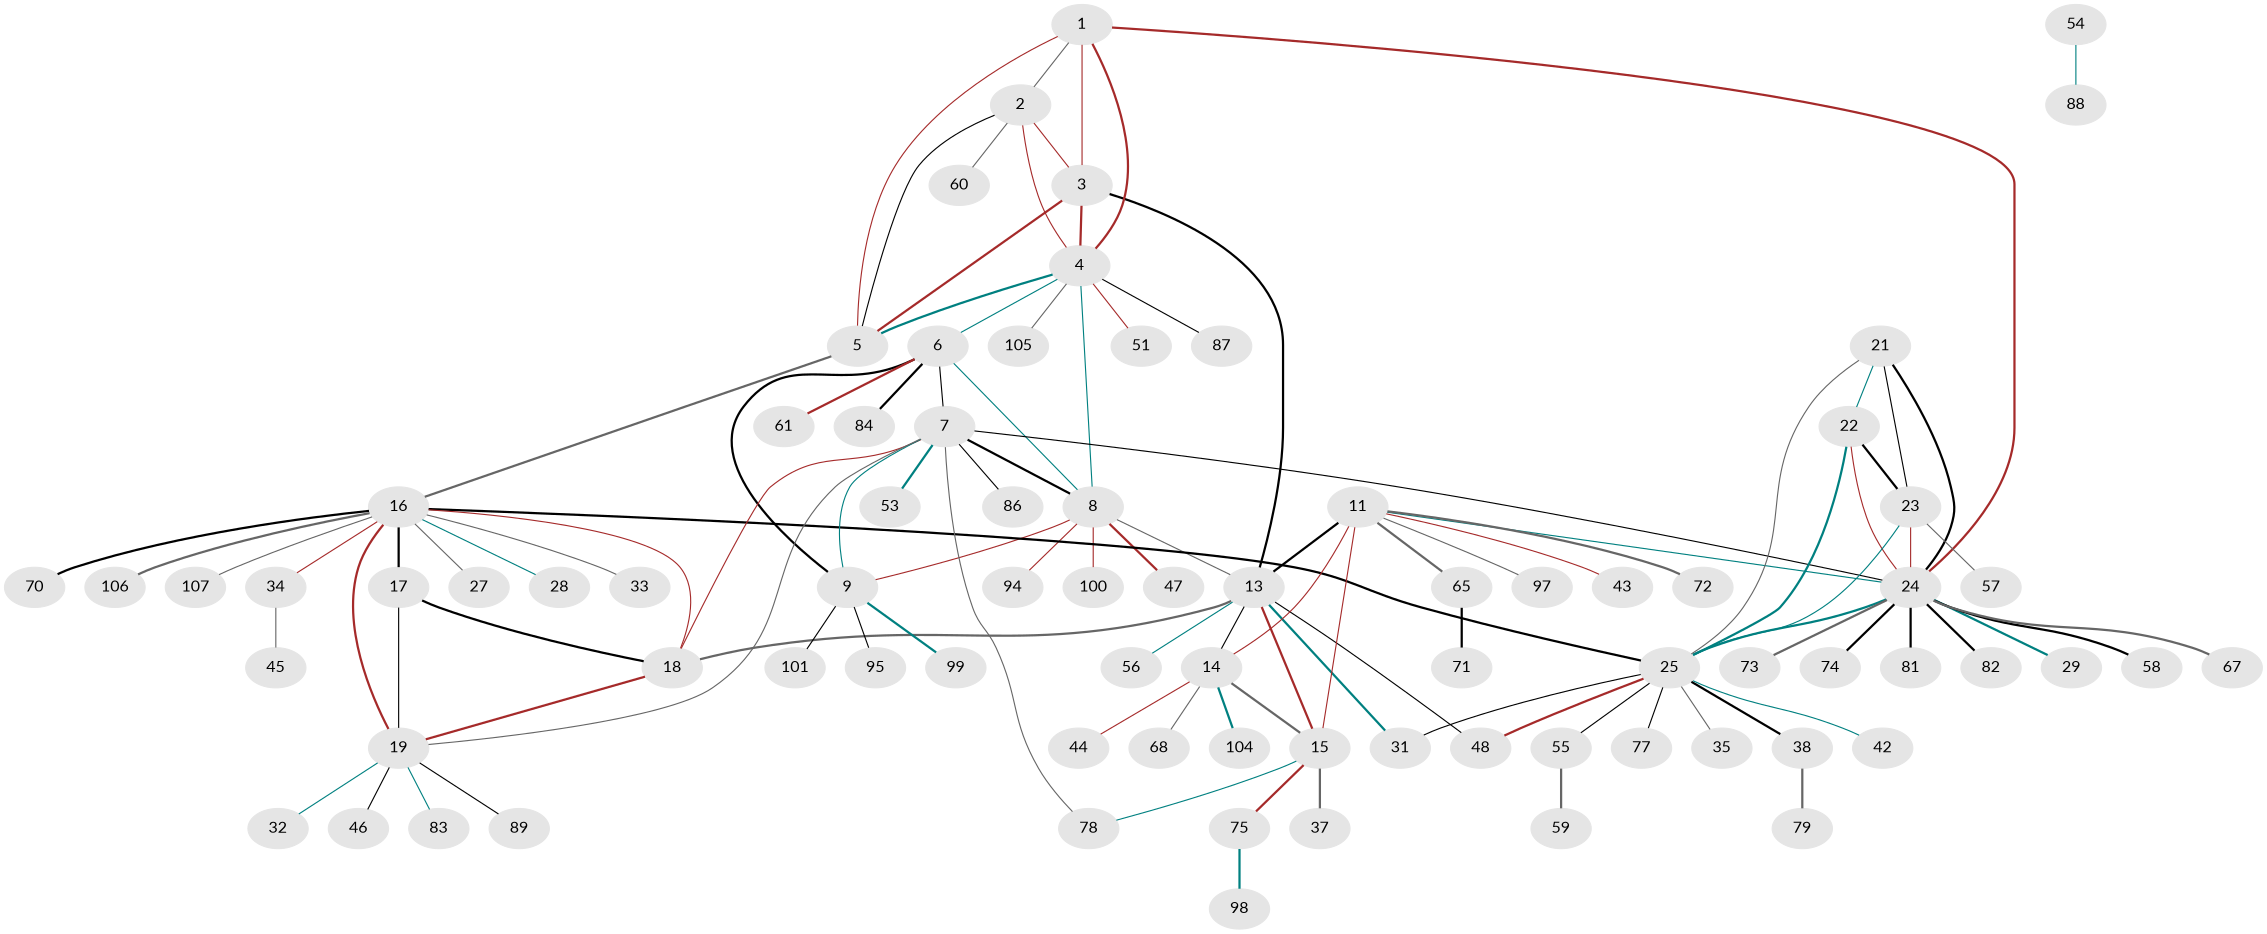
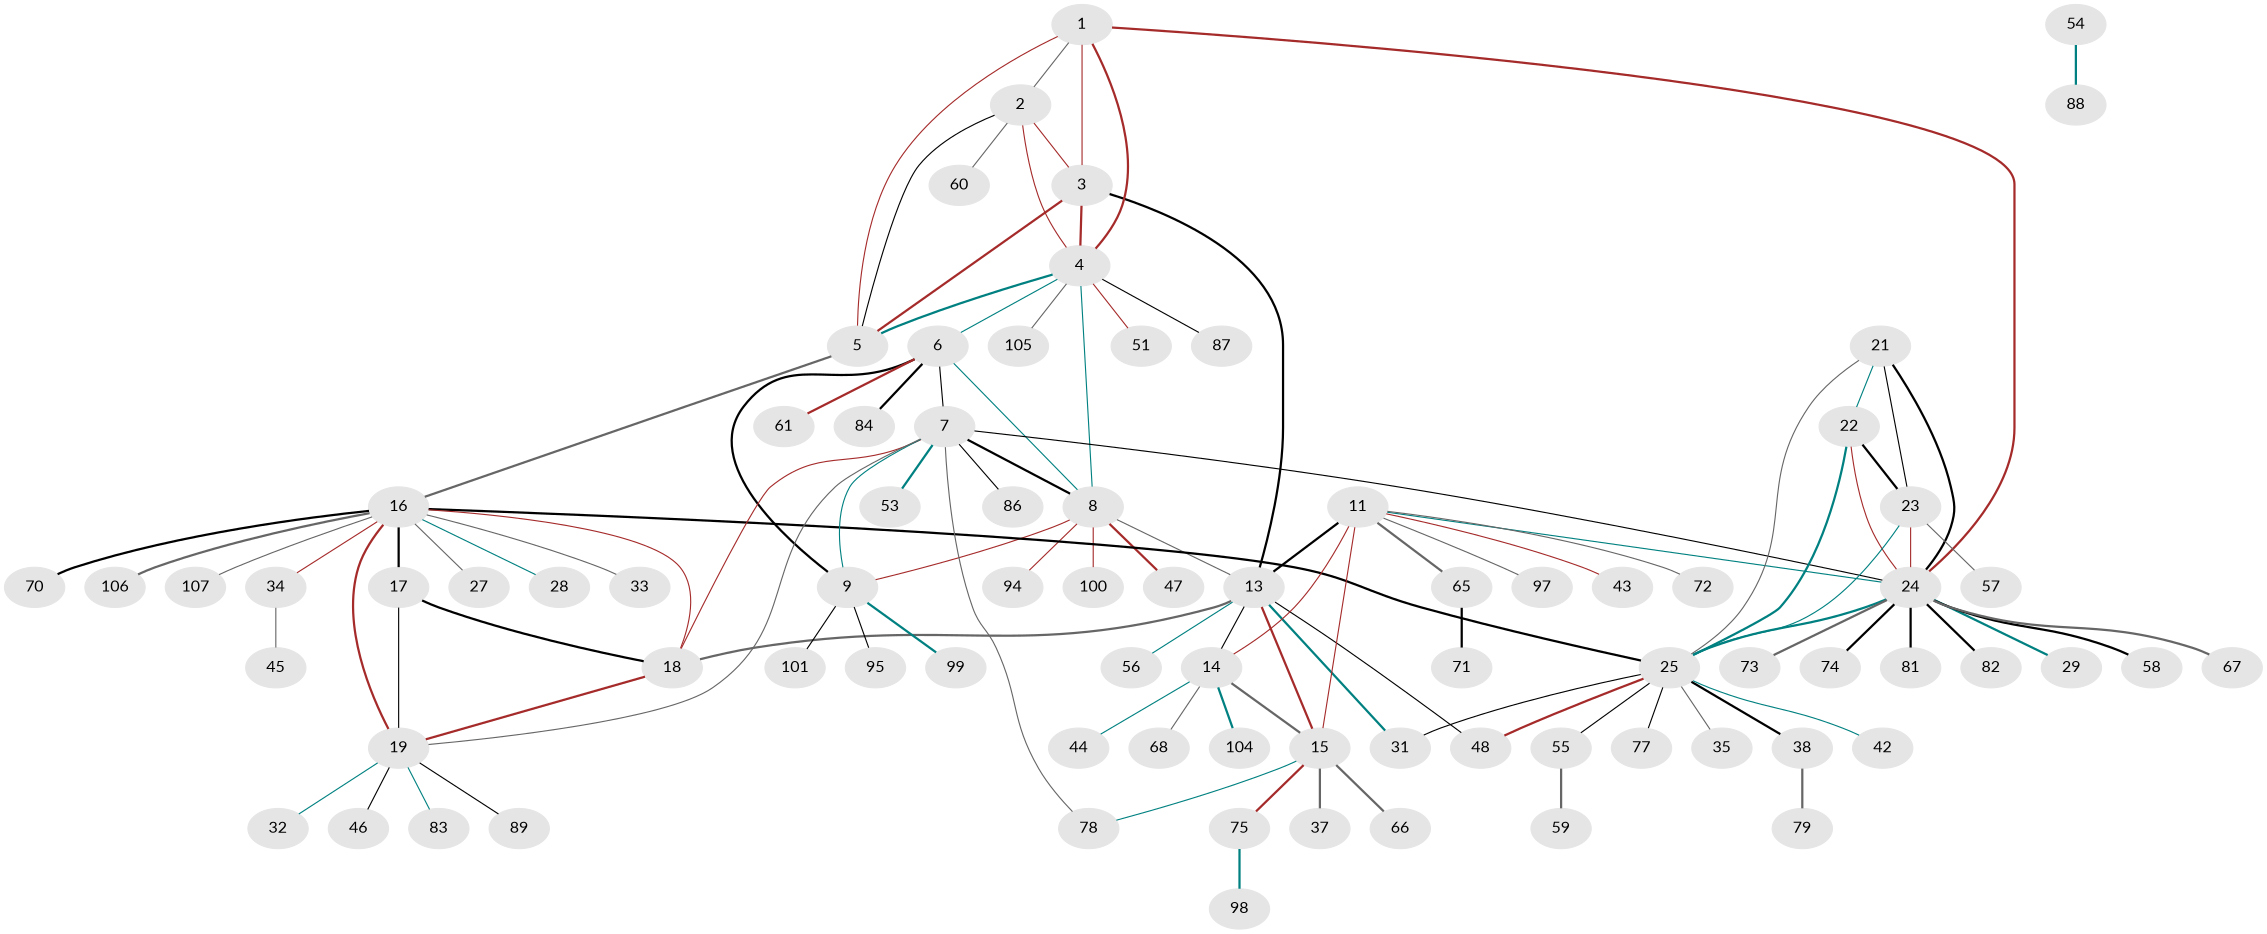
(2076, 65) -> (2076, 65)
(1601, 550) -> (1601, 550)
(1145, 708) -> (1145, 708)
none -> (1400, 829)
